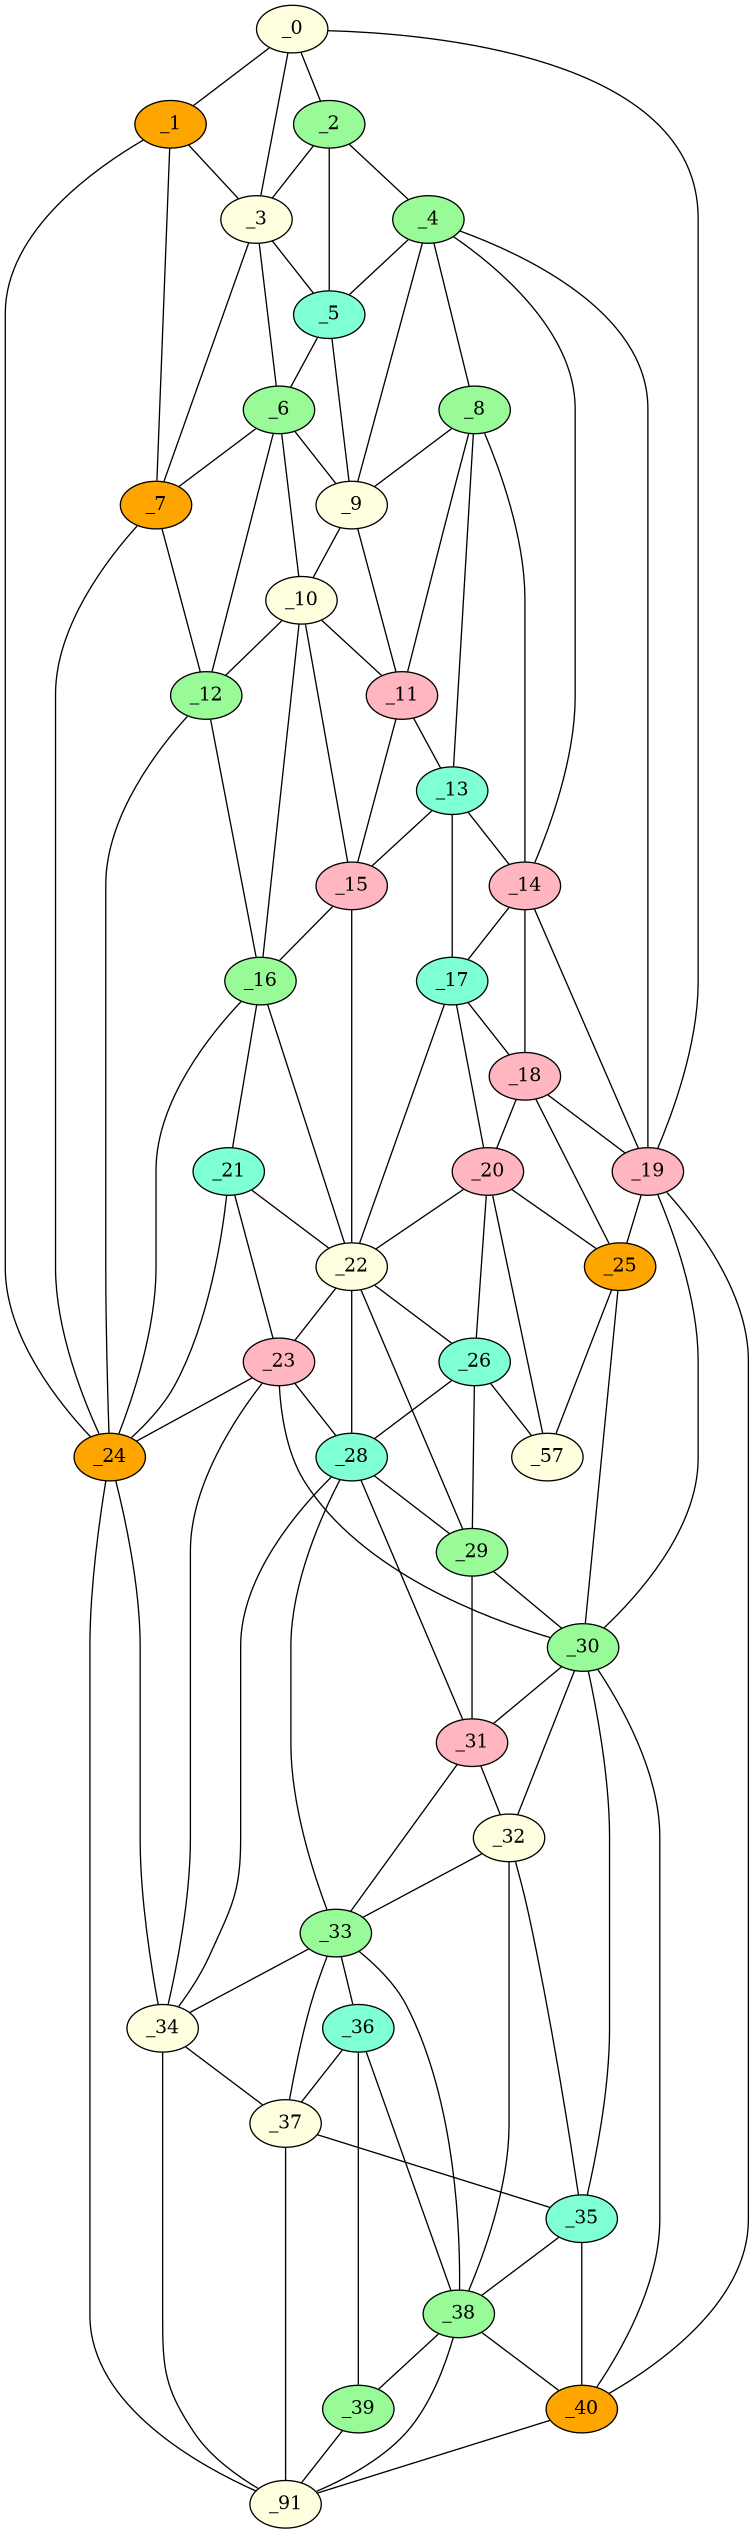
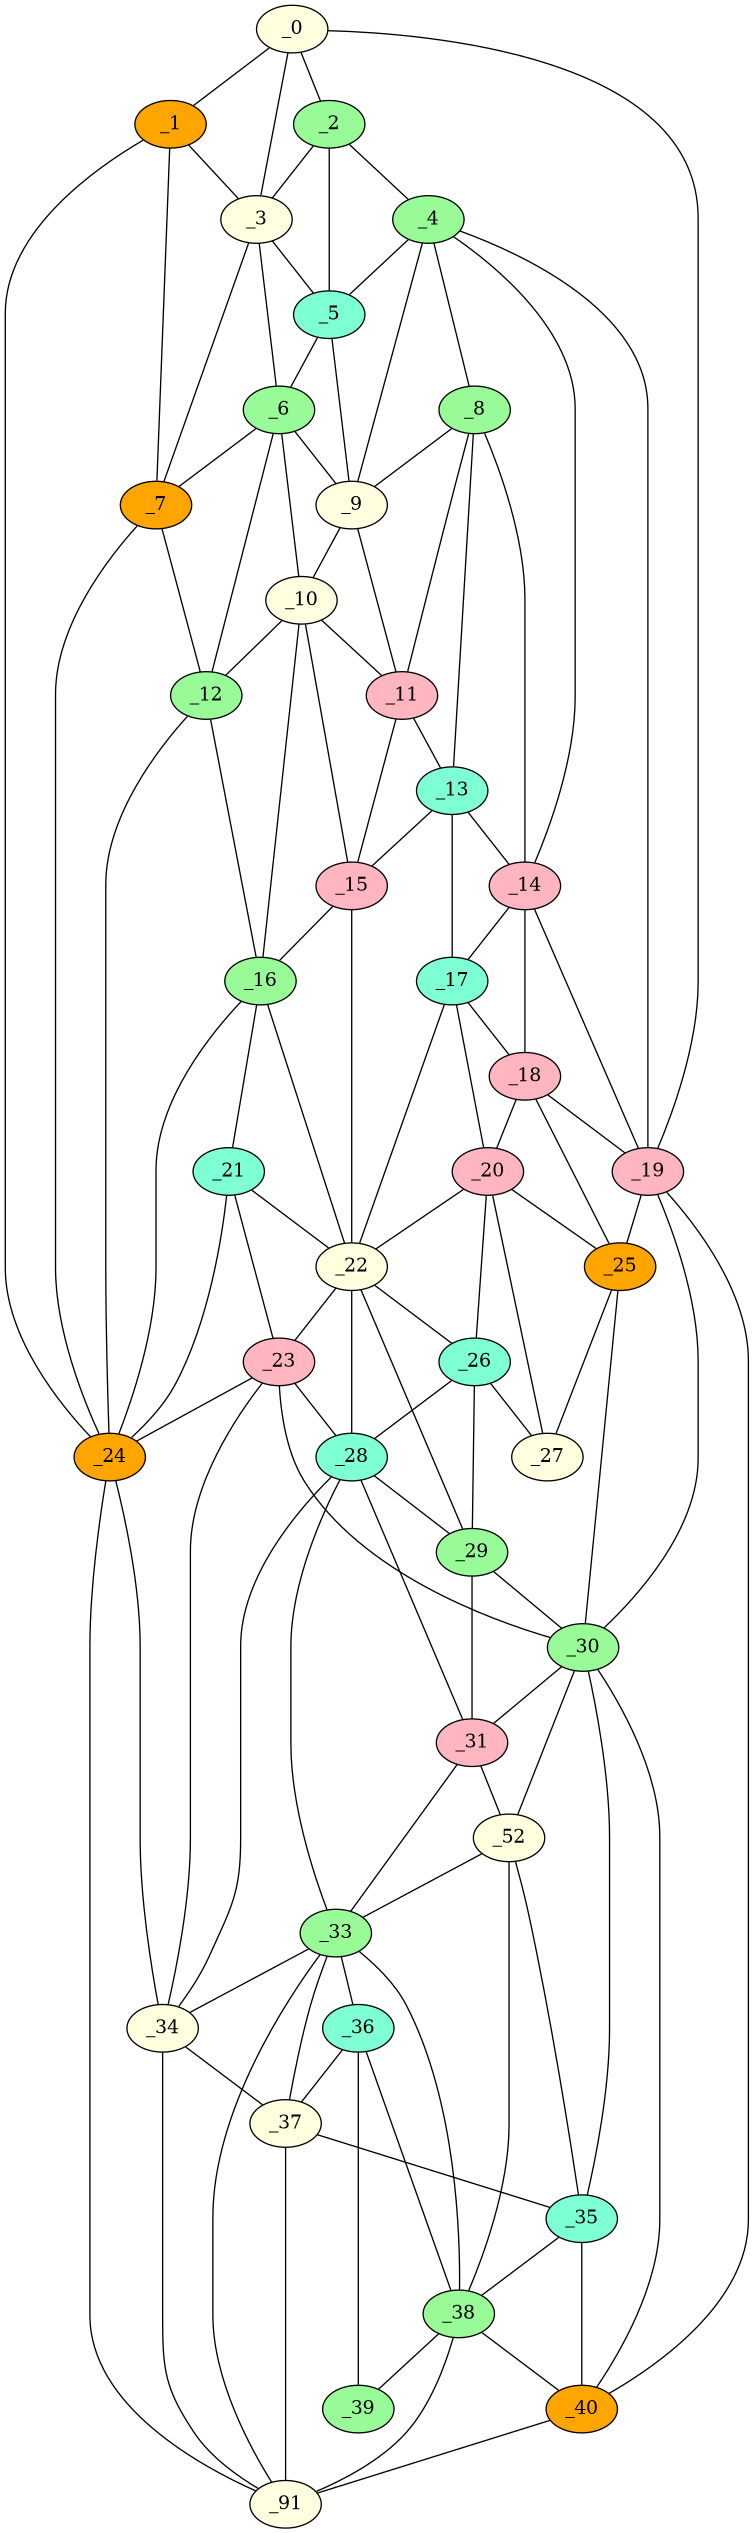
(547, 1457) -> (547, 1457)
(509, 1838) -> (509, 1838)
(322, 2457) -> (213, 2212)
